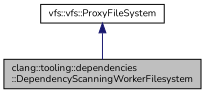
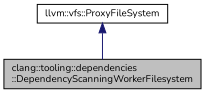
(102, 14) -> (102, 14)
